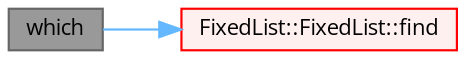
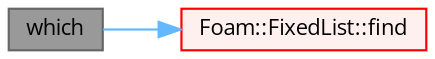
(319, 30) -> (304, 30)
